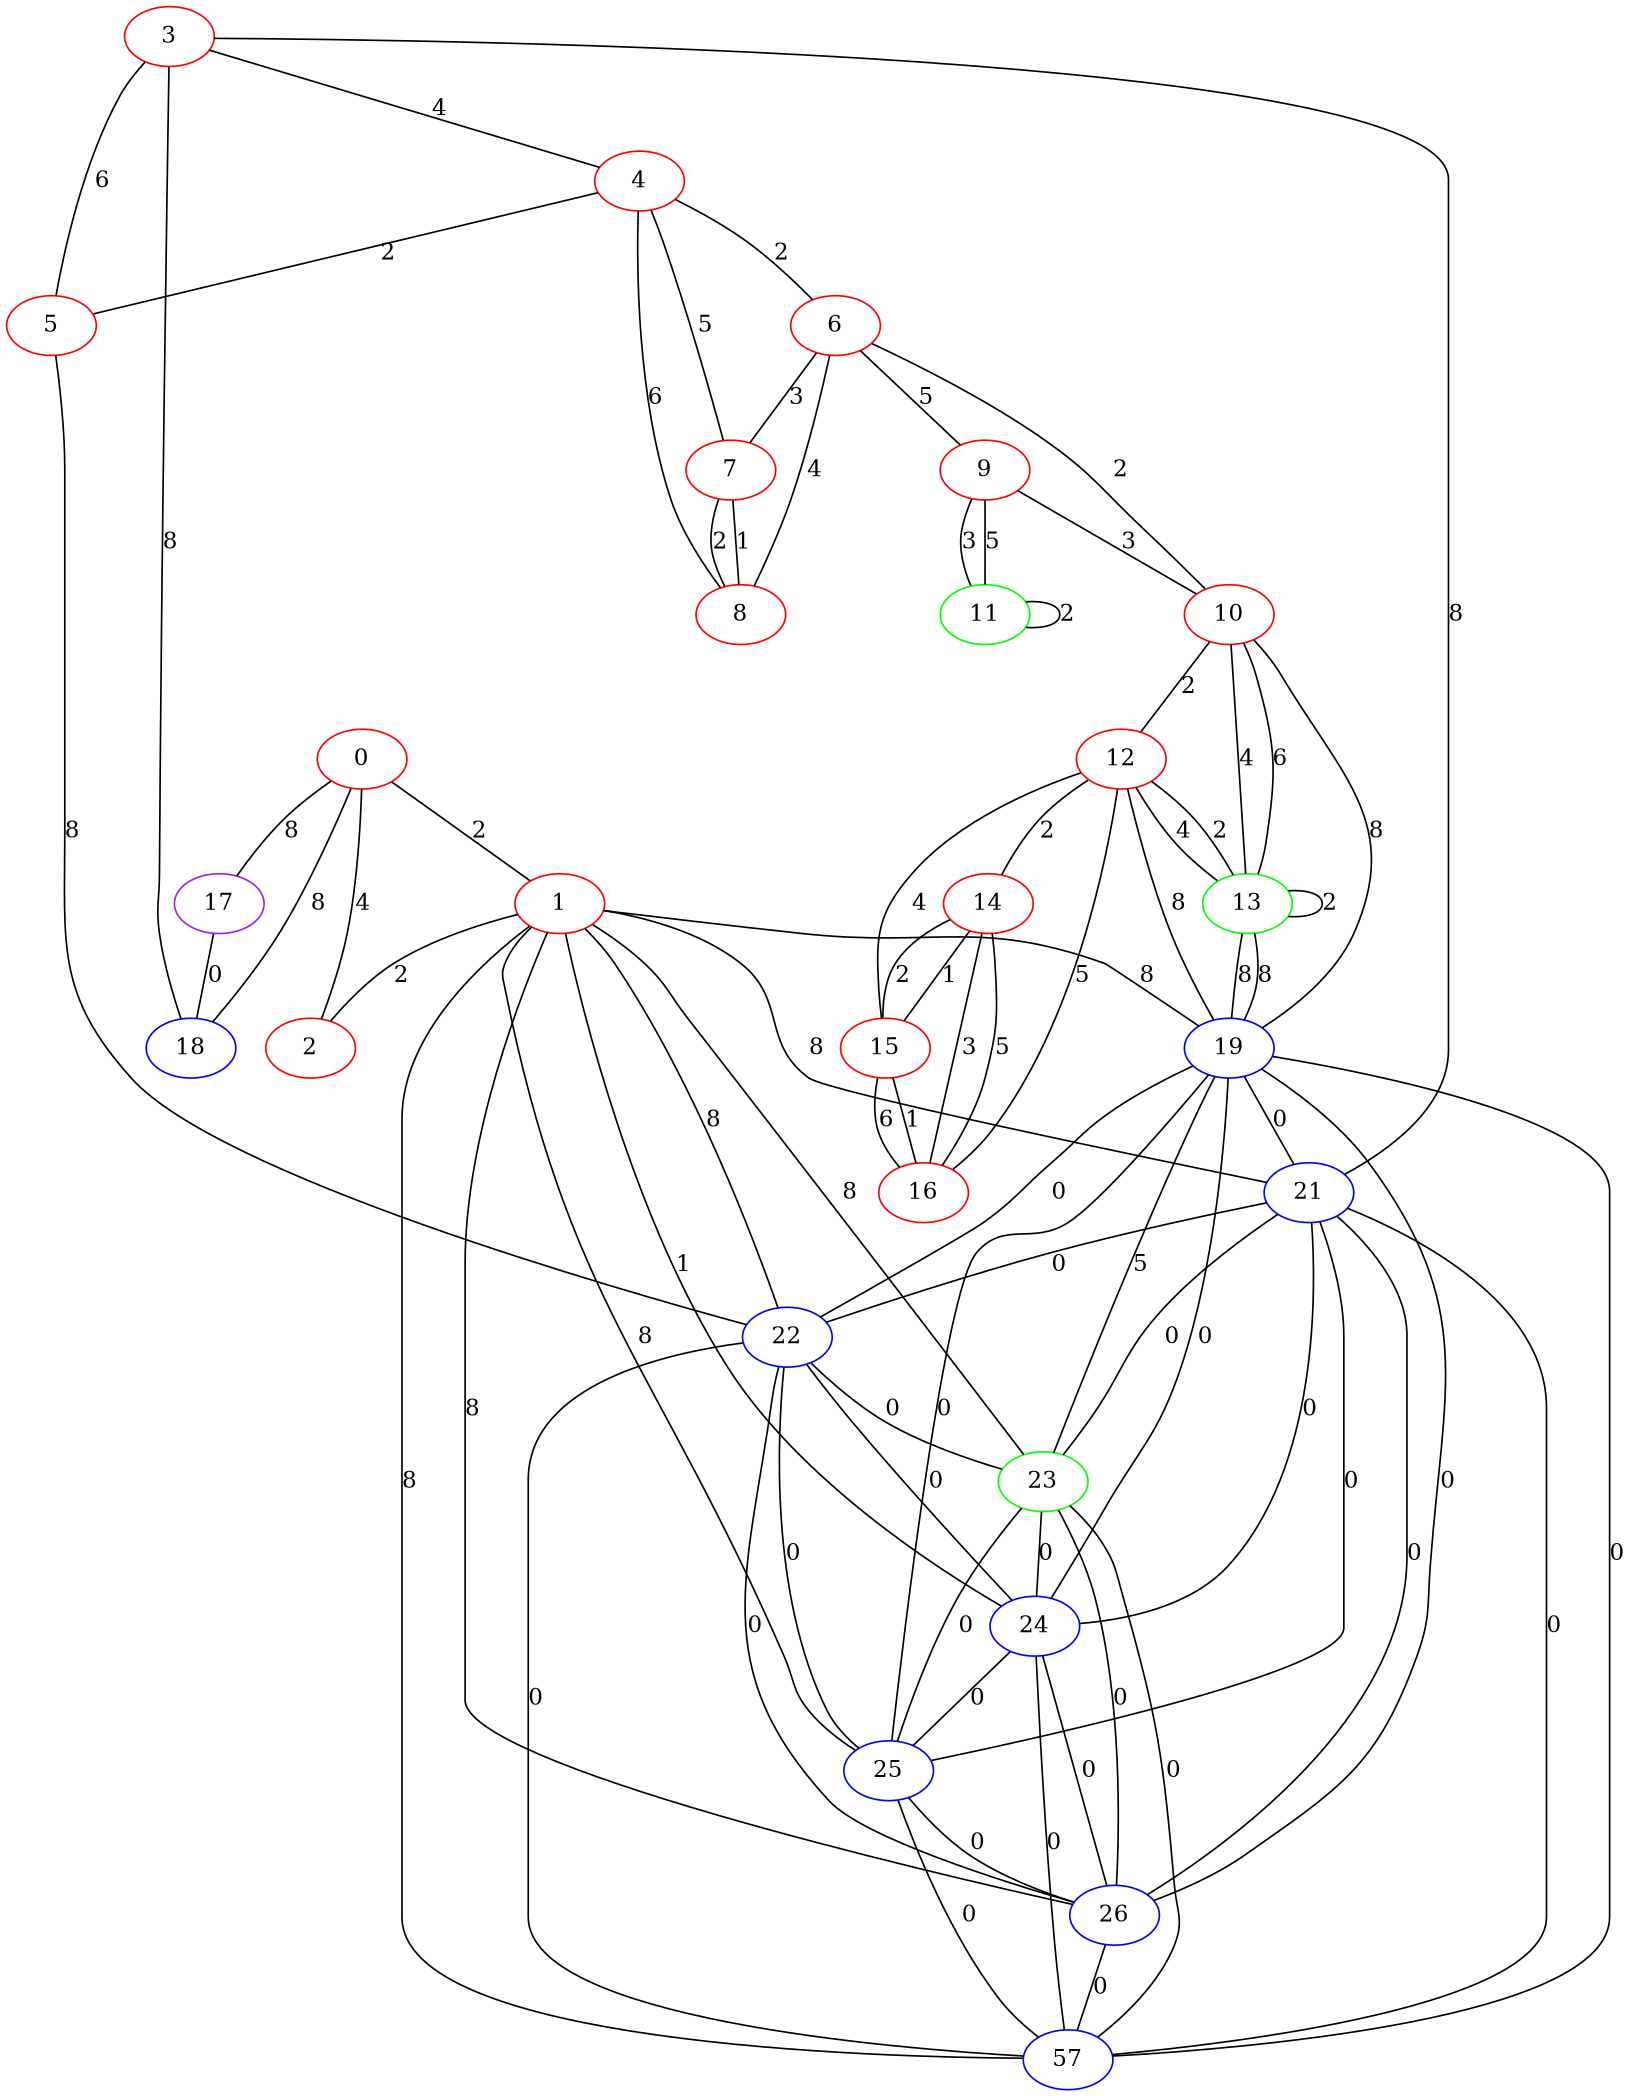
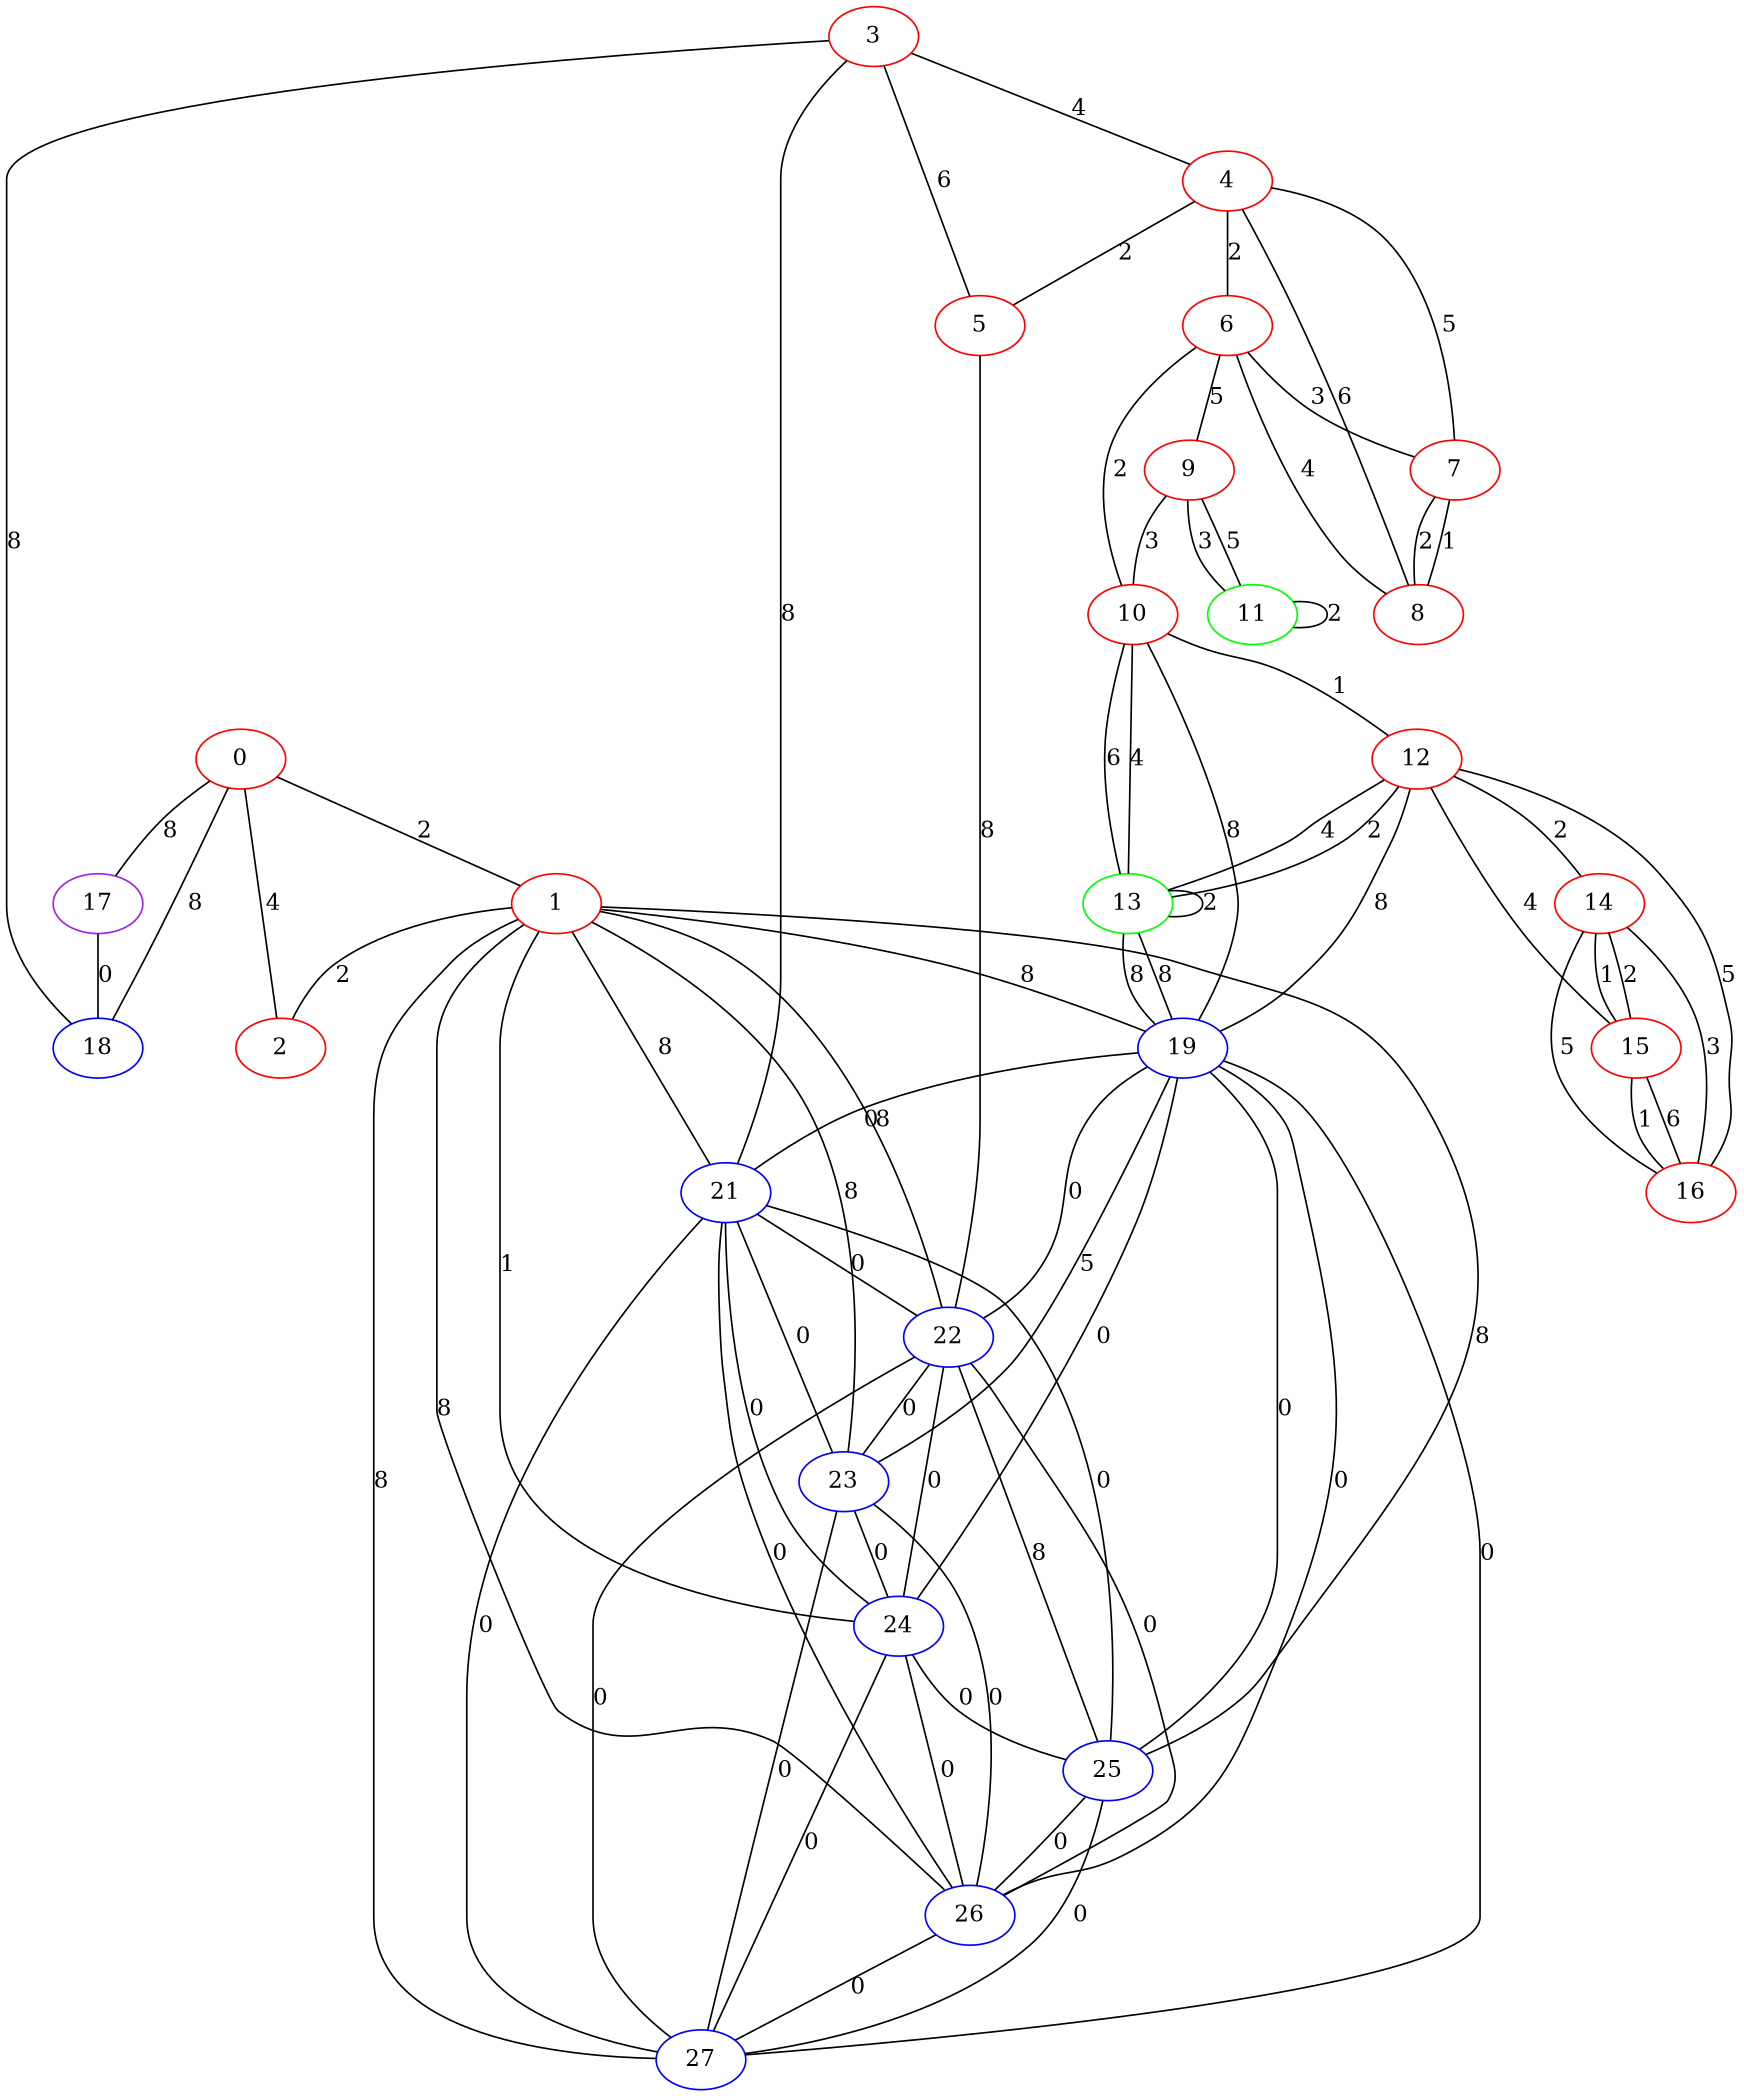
(1189, 687) -> (1341, 687)
(1043, 1482) -> (844, 1482)
(794, 1554) -> (1040, 1554)
(947, 1618) -> none
(1068, 2060) -> (701, 2060)
